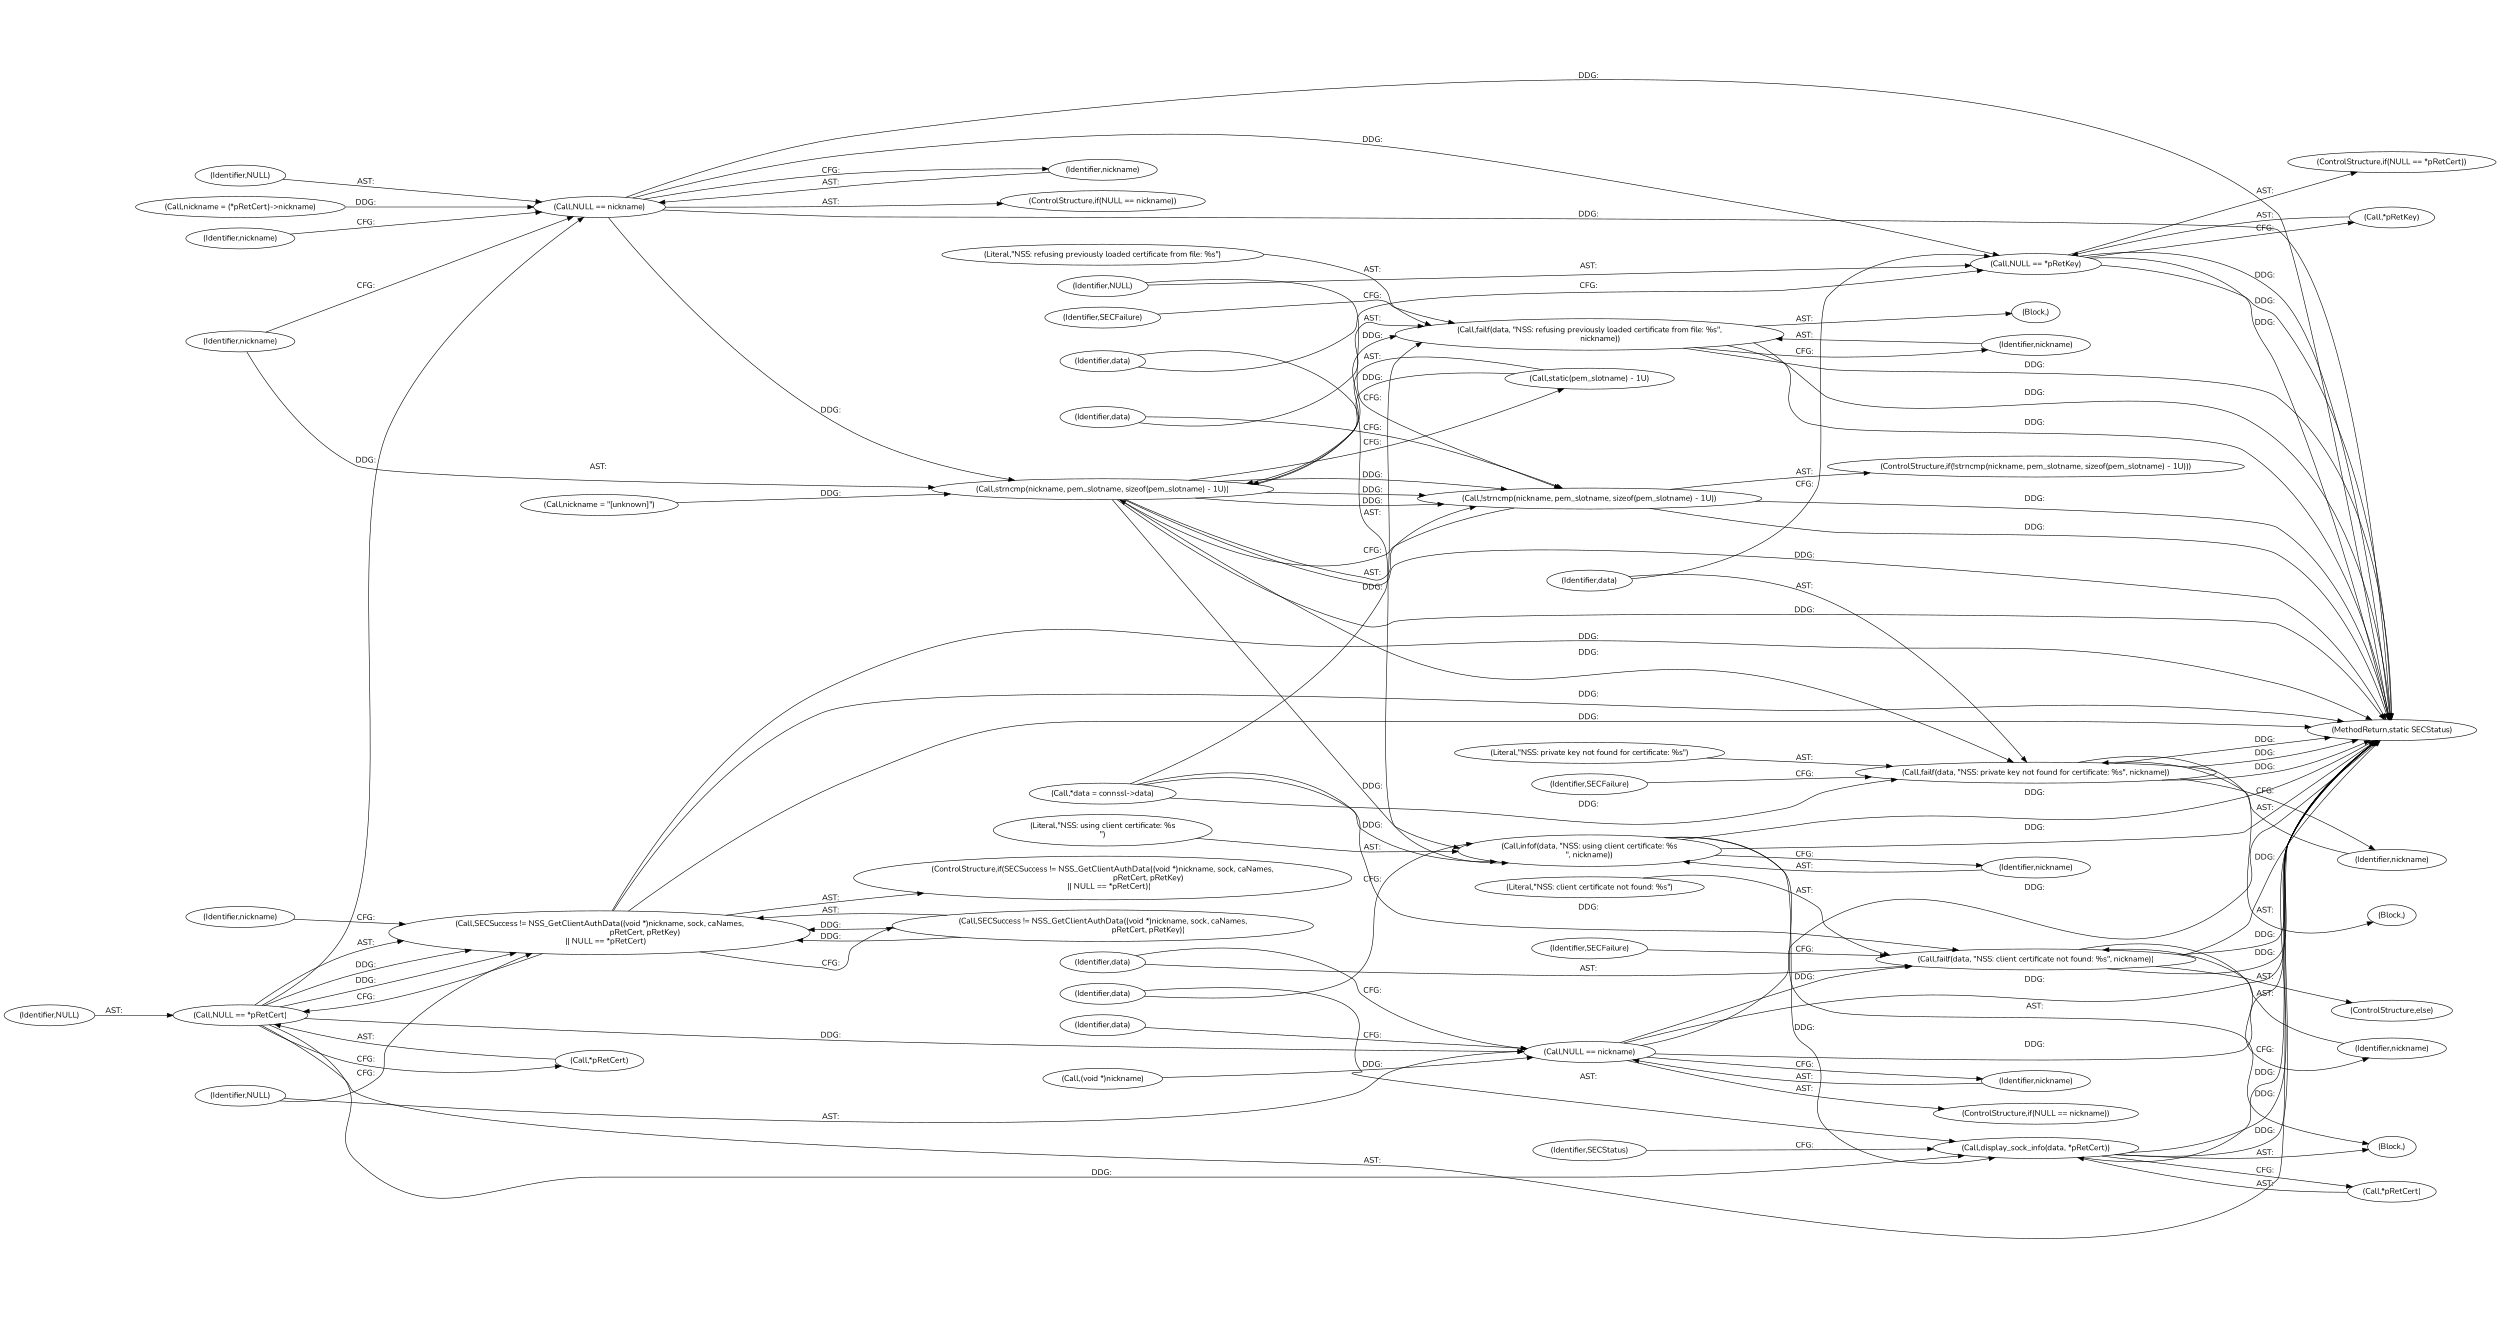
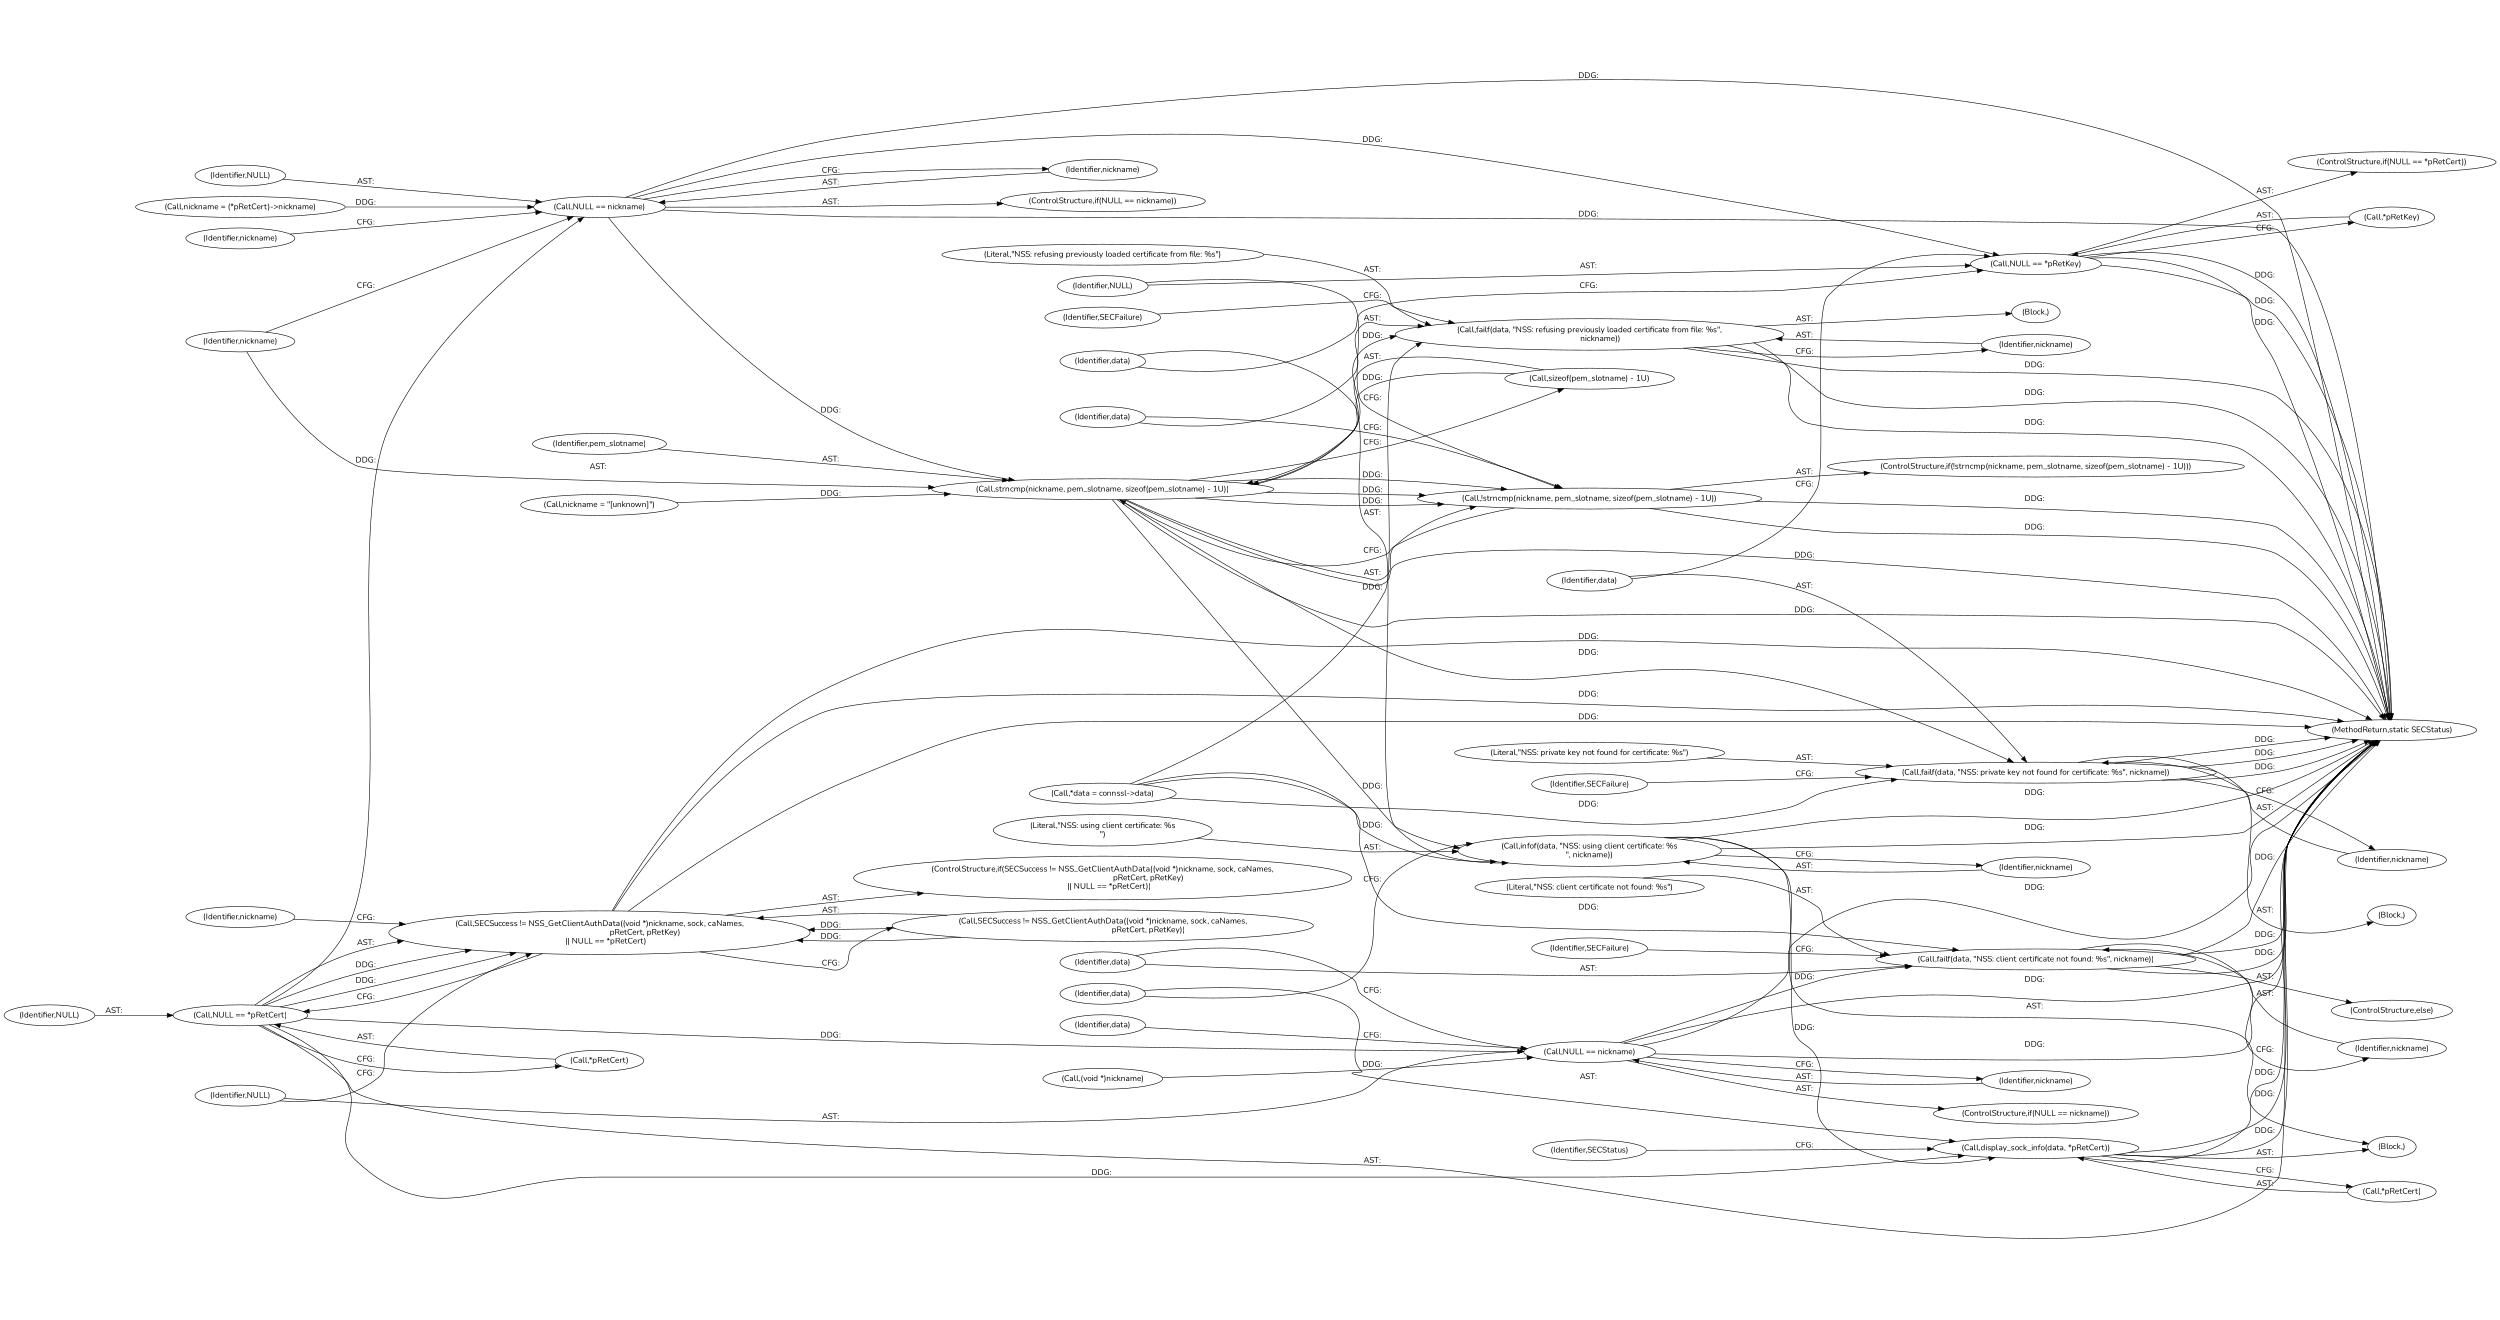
(1590, 379) -> (1590, 379)
none -> (599, 444)
